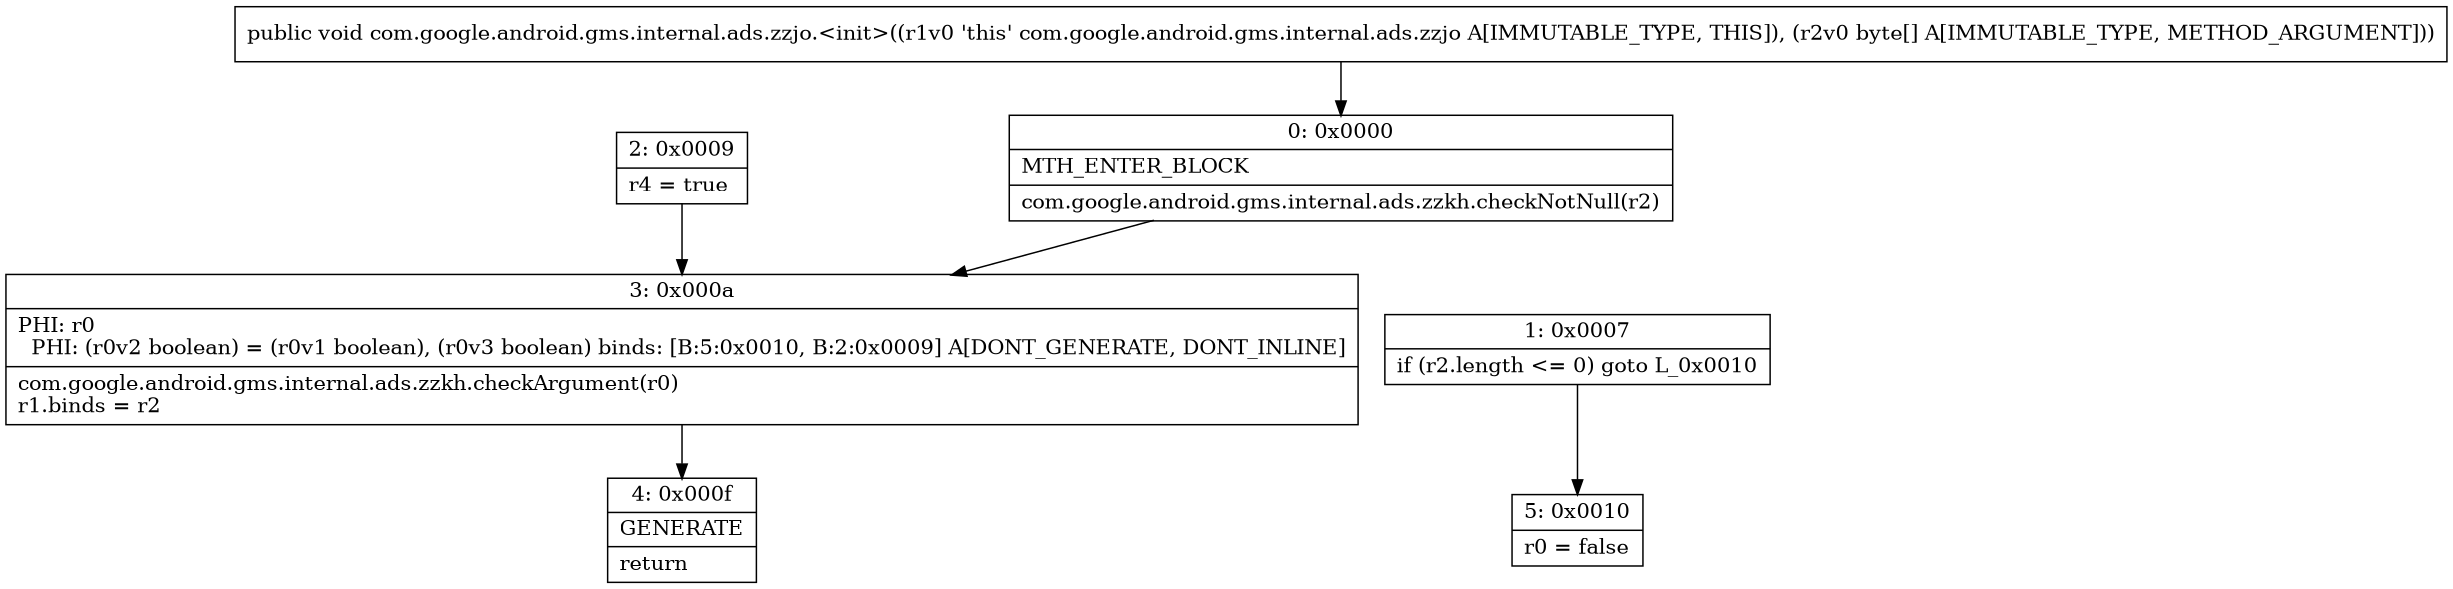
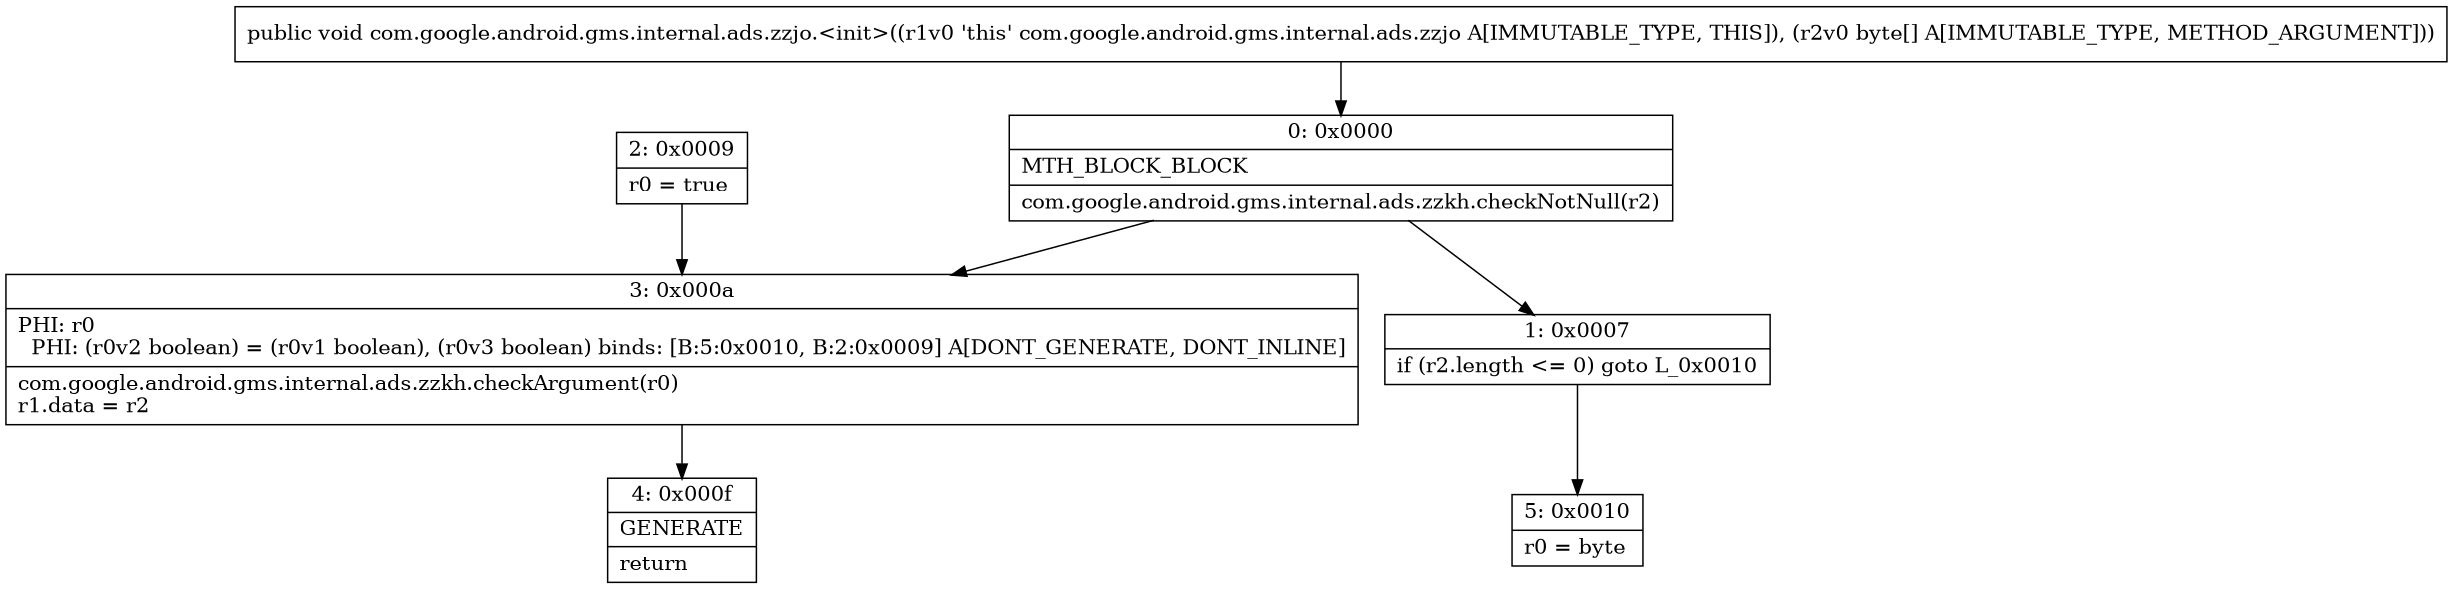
(1136, 167) -> (1135, 167)
(678, 185) -> (678, 185)
none -> (1465, 263)
(90, 406) -> (84, 406)
(1577, 547) -> (1575, 547)
